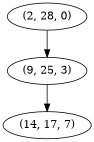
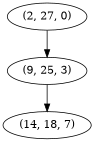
(47, 17) -> (47, 17)
(47, 125) -> (47, 125)
